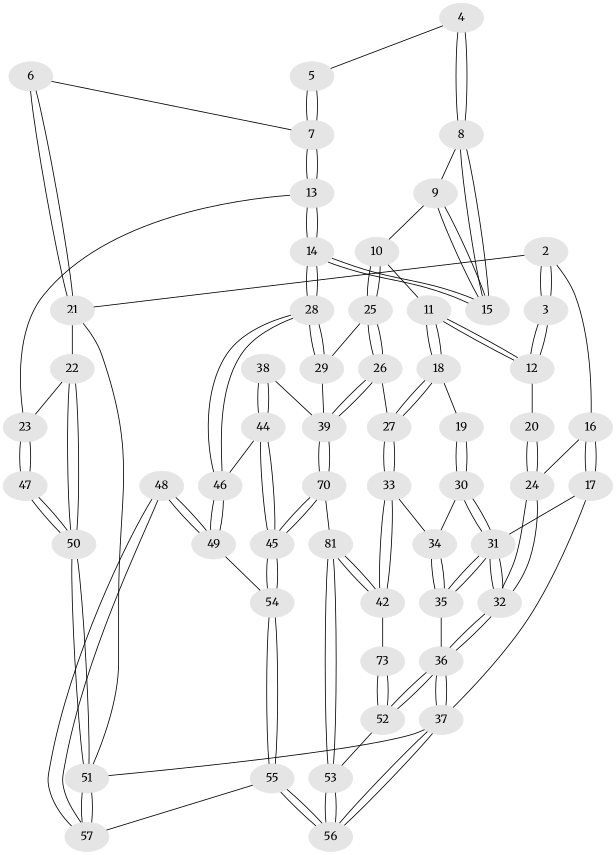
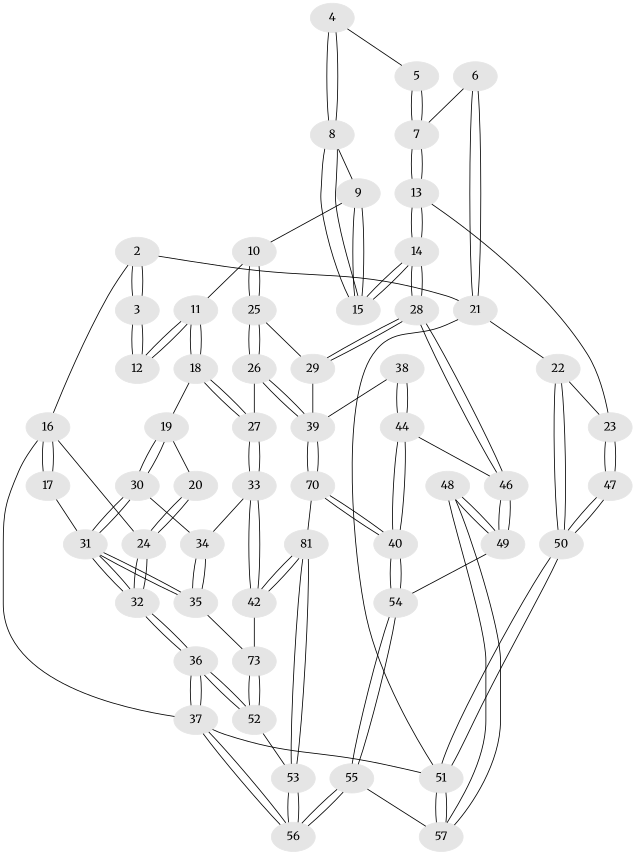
(532, 398) -> (181, 457)
(272, 544) -> (396, 544)
(532, 612) -> (8, 628)
(441, 632) -> (225, 632)
